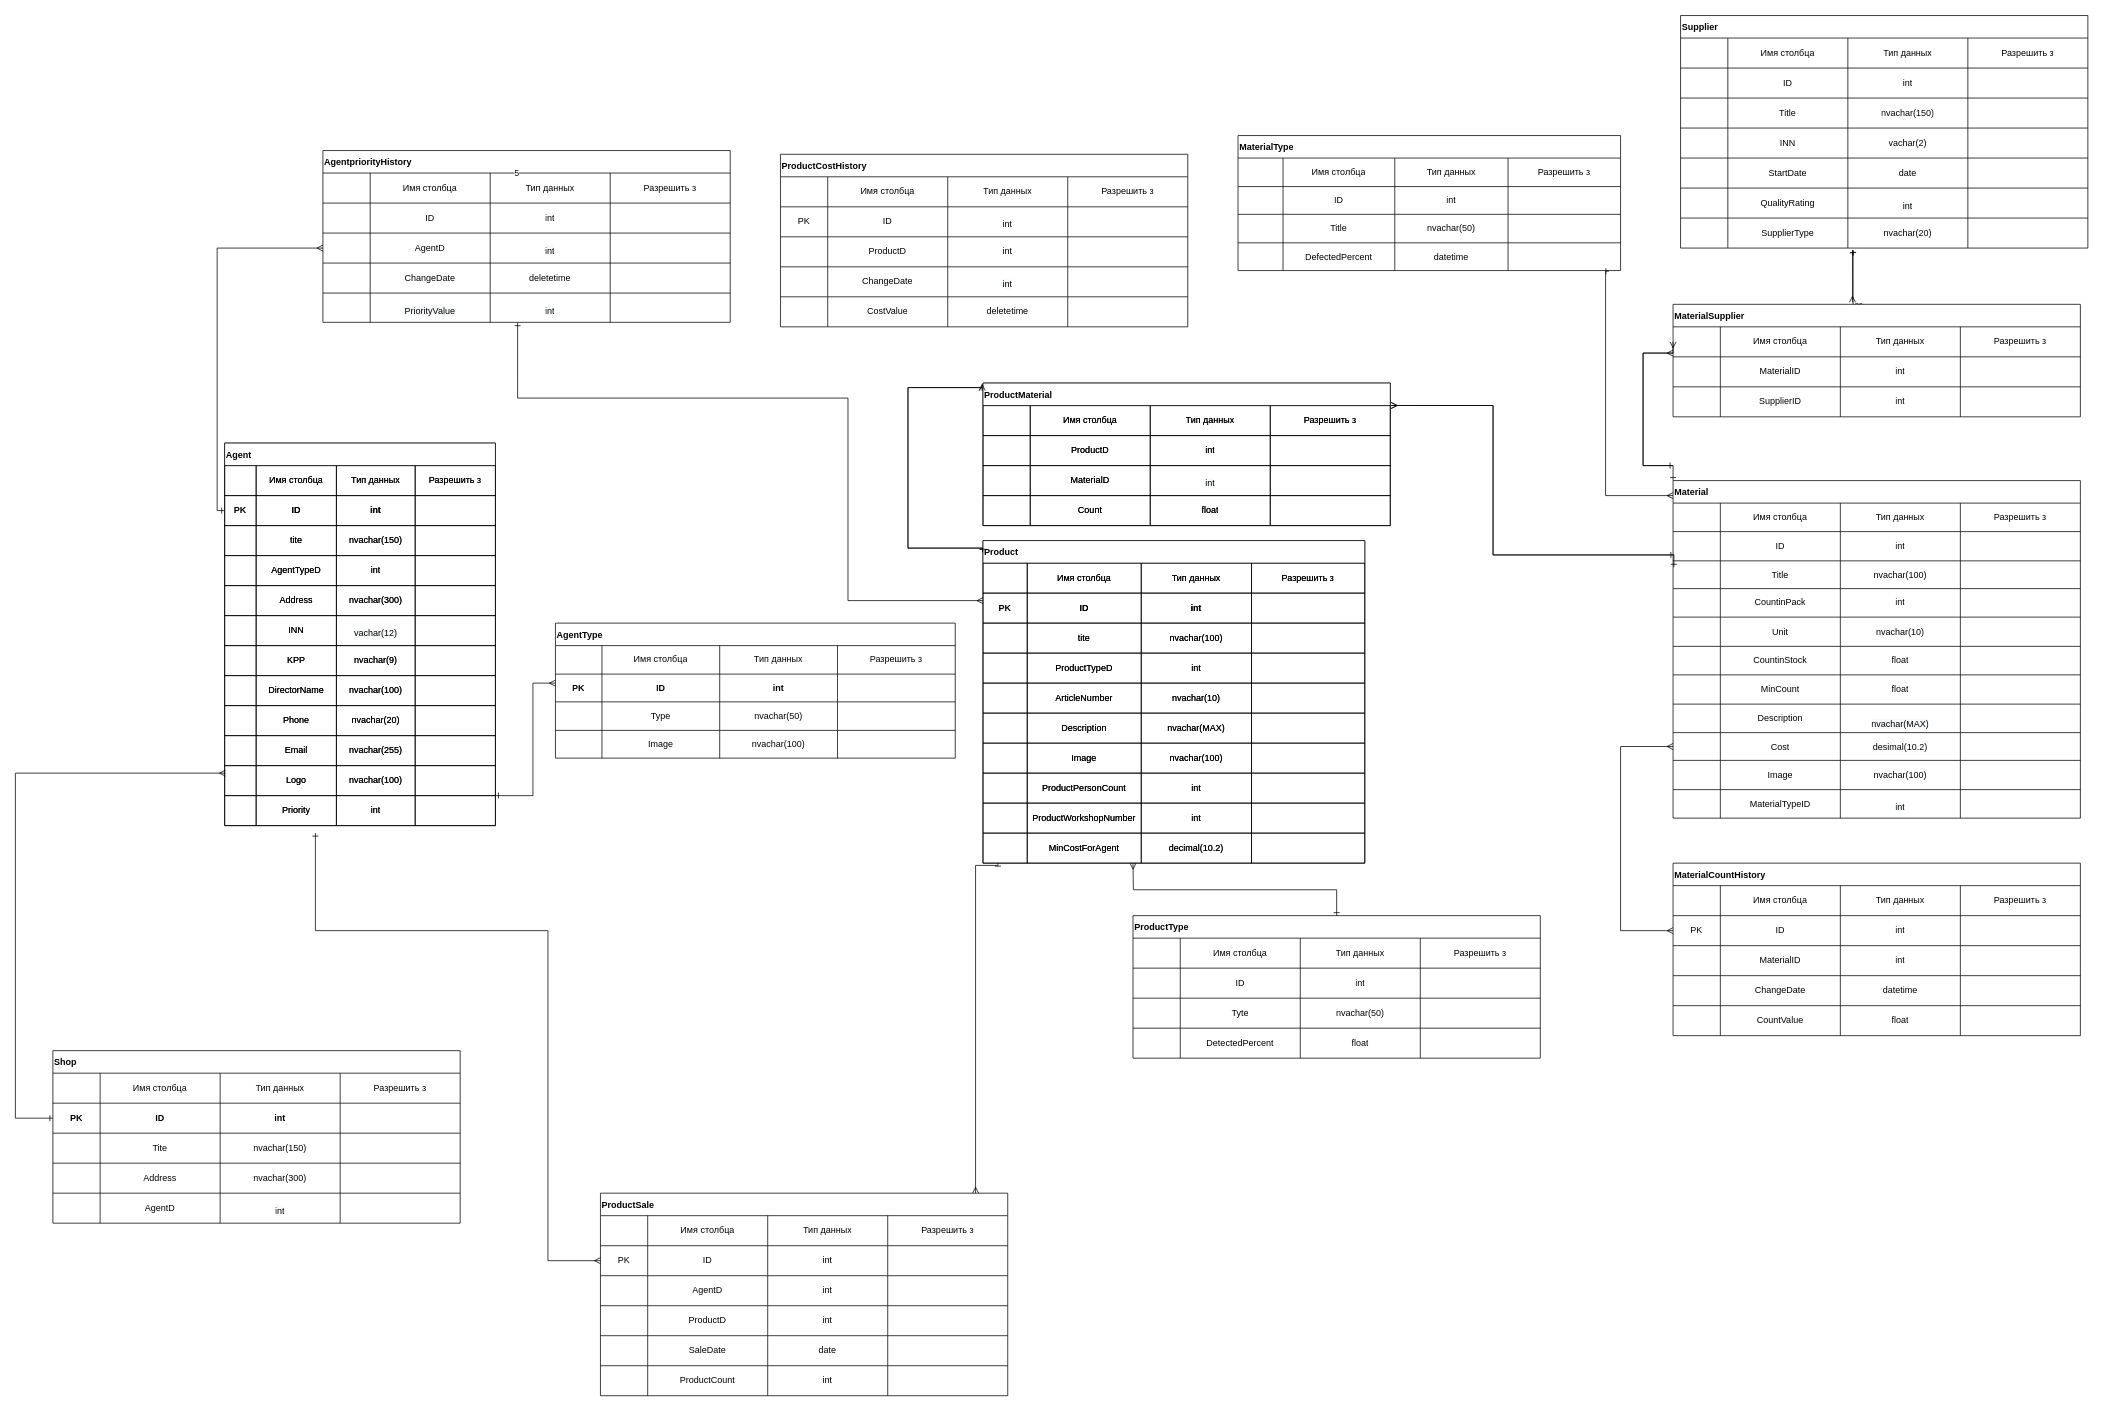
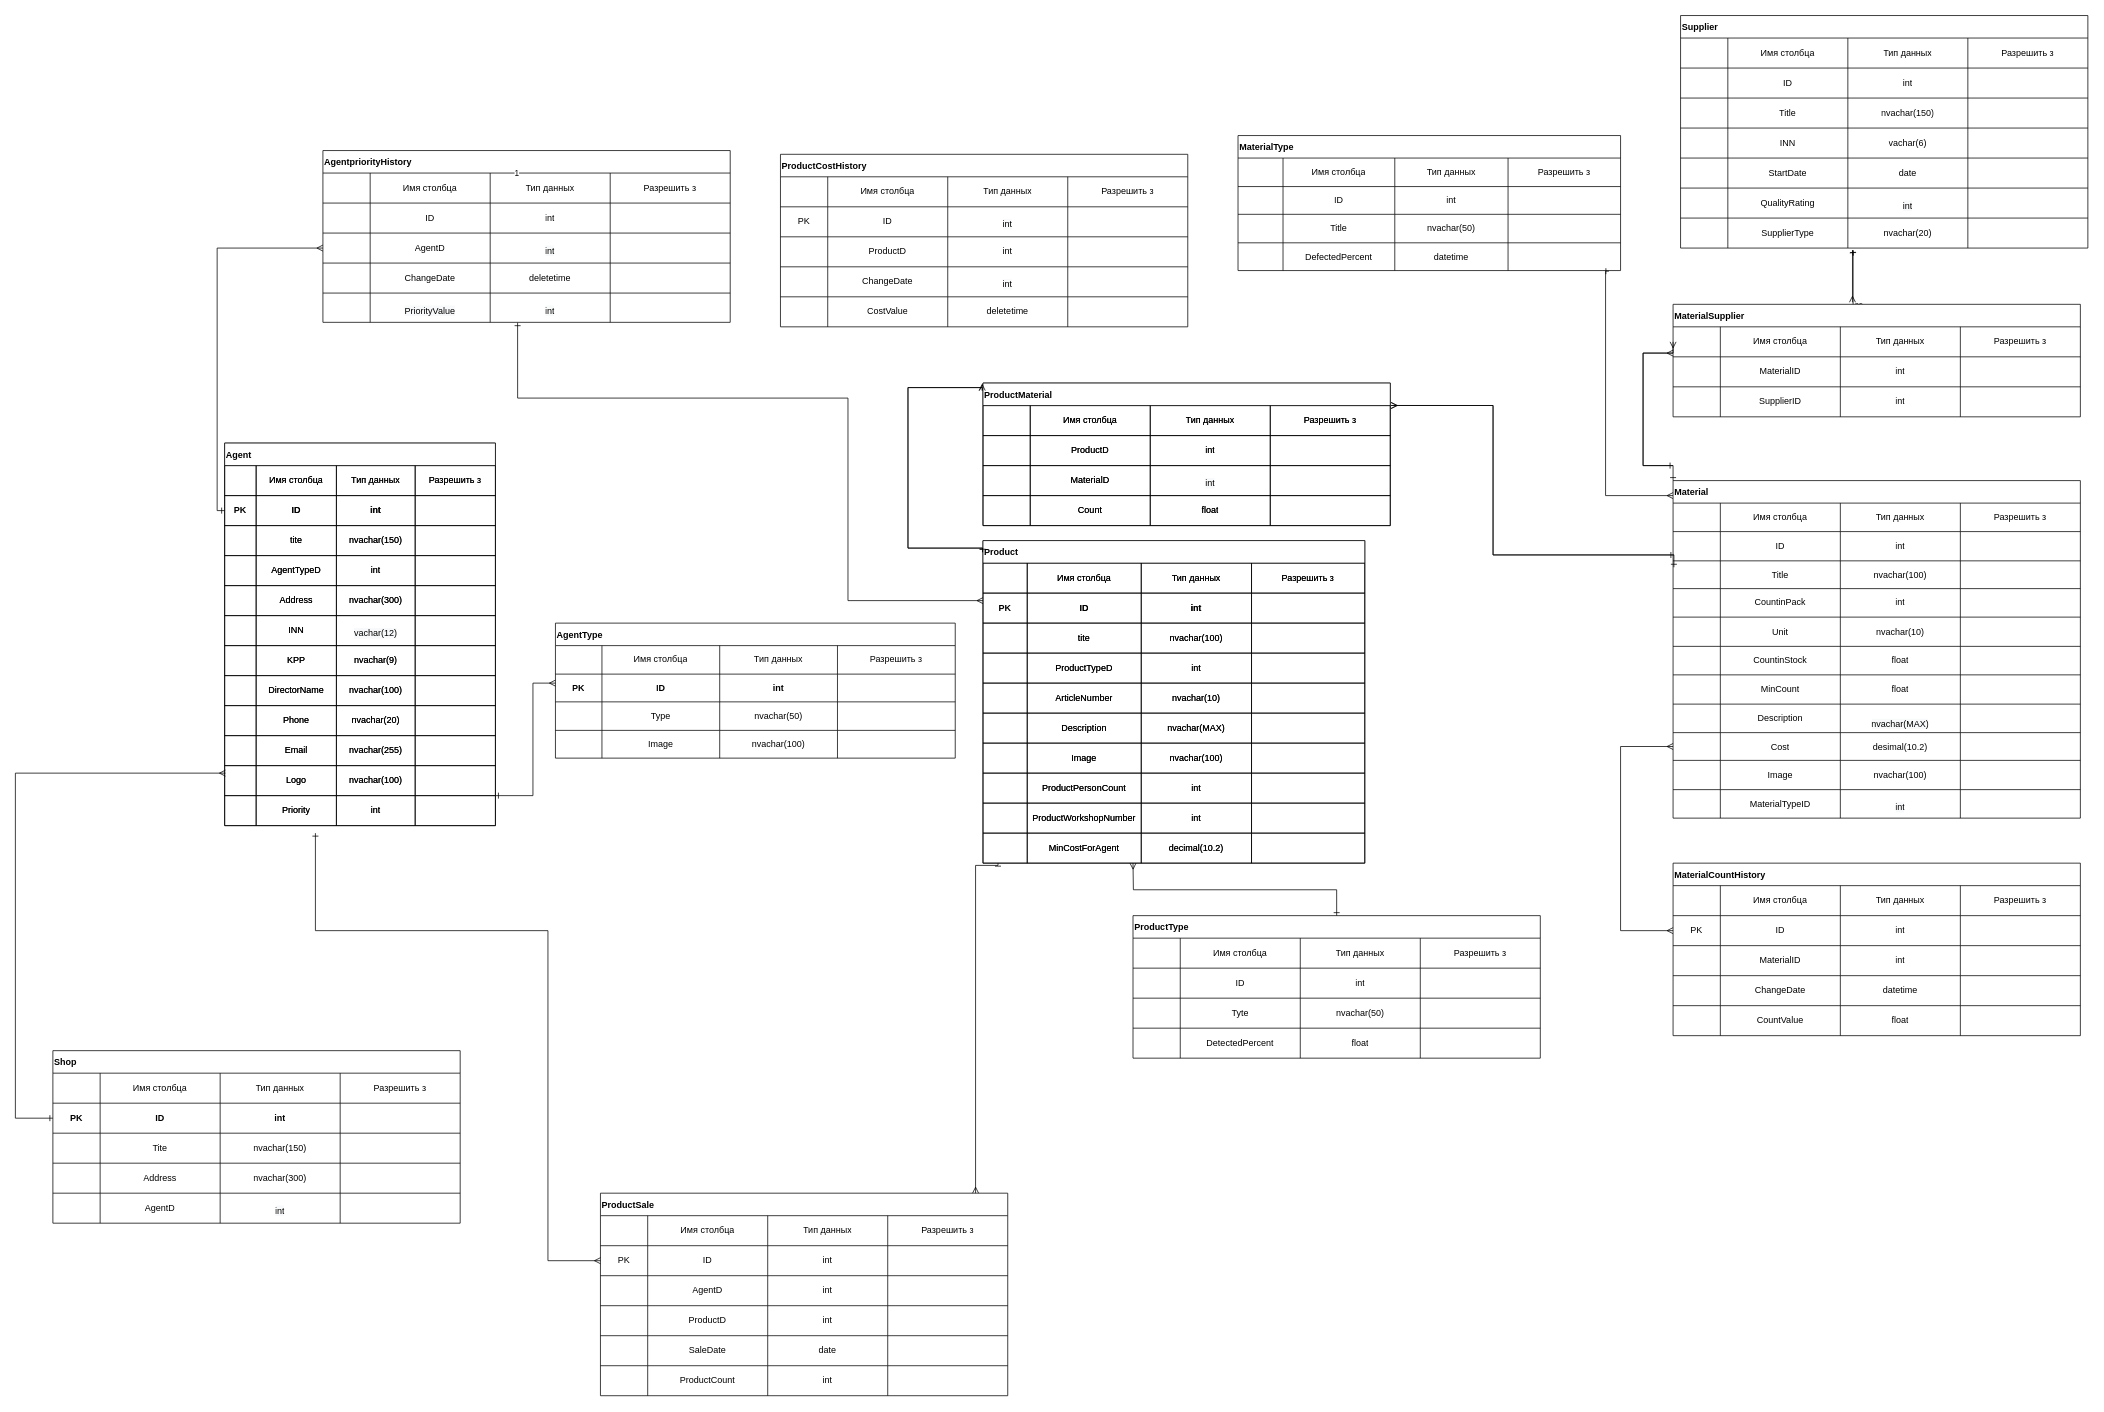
(1908, 143) -> (1908, 143)
(517, 173) -> (517, 173)
